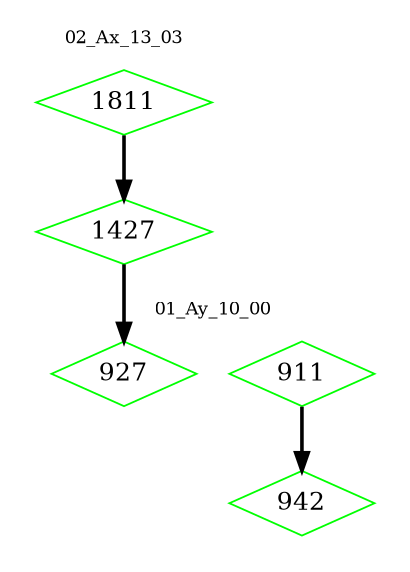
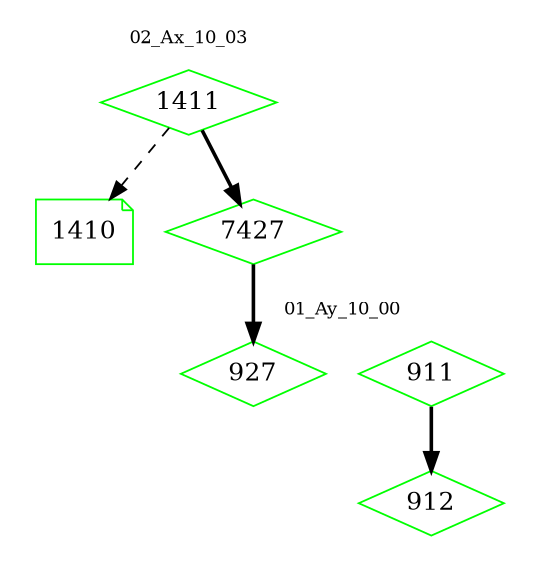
(124, 39) -> (189, 39)
(124, 102) -> (189, 102)
none -> (84, 232)
(124, 232) -> (253, 232)
(302, 503) -> (431, 503)
